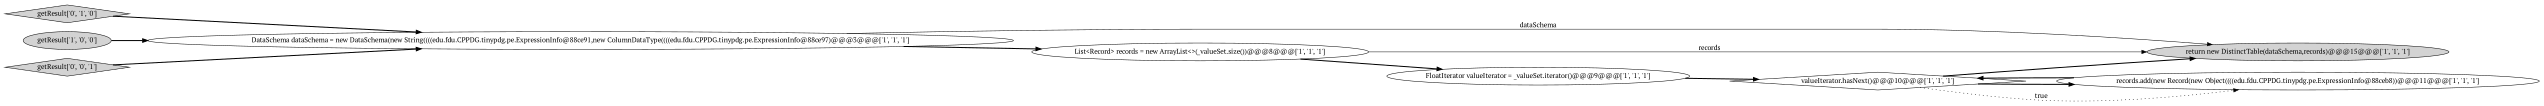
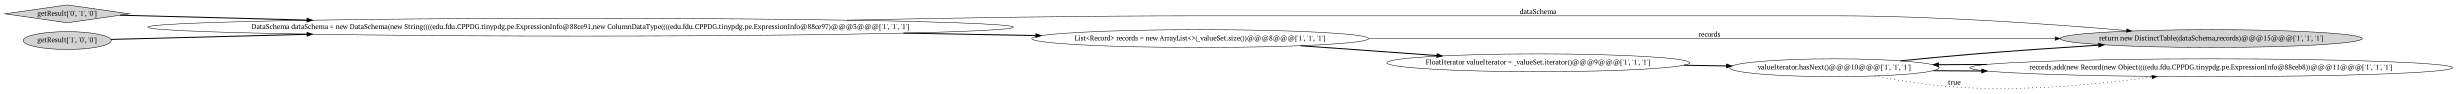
(67, 67) -> none
(1878, 81) -> (1834, 68)
